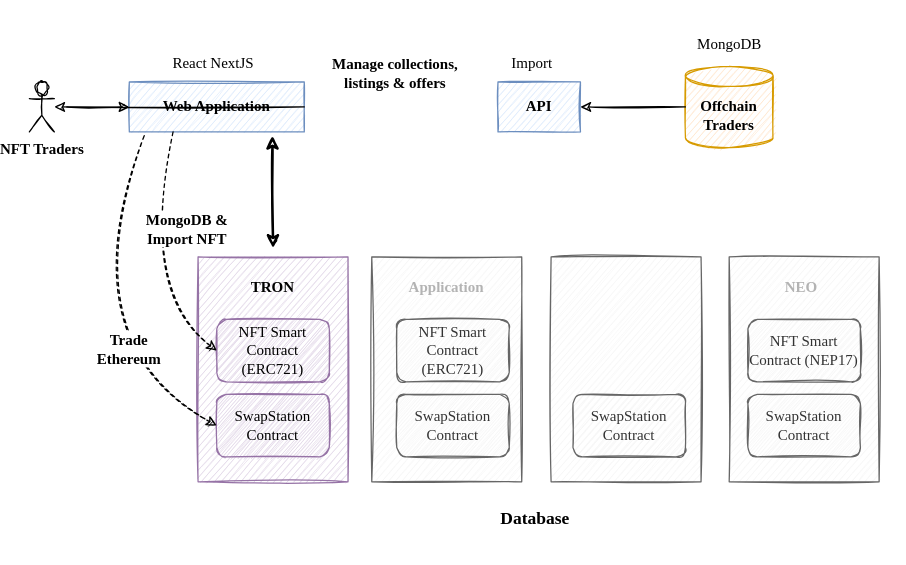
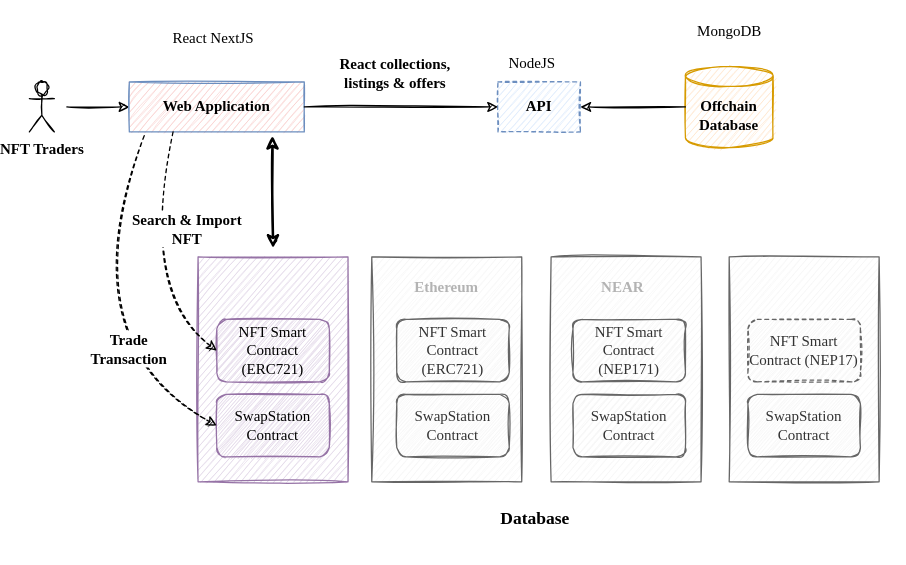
(729, 44) -> (729, 32)
(214, 63) -> (214, 38)
(533, 63) -> (533, 63)
(396, 73) -> (396, 73)
(126, 107) -> (397, 107)
(217, 107) -> (217, 107)
(539, 107) -> (539, 107)
(729, 116) -> (729, 116)
(188, 229) -> (188, 229)
(273, 288) -> none
(447, 288) -> (447, 288)
none -> (623, 288)
(801, 288) -> none
(129, 349) -> (129, 349)
none -> (629, 351)
(804, 351) -> (804, 351)
